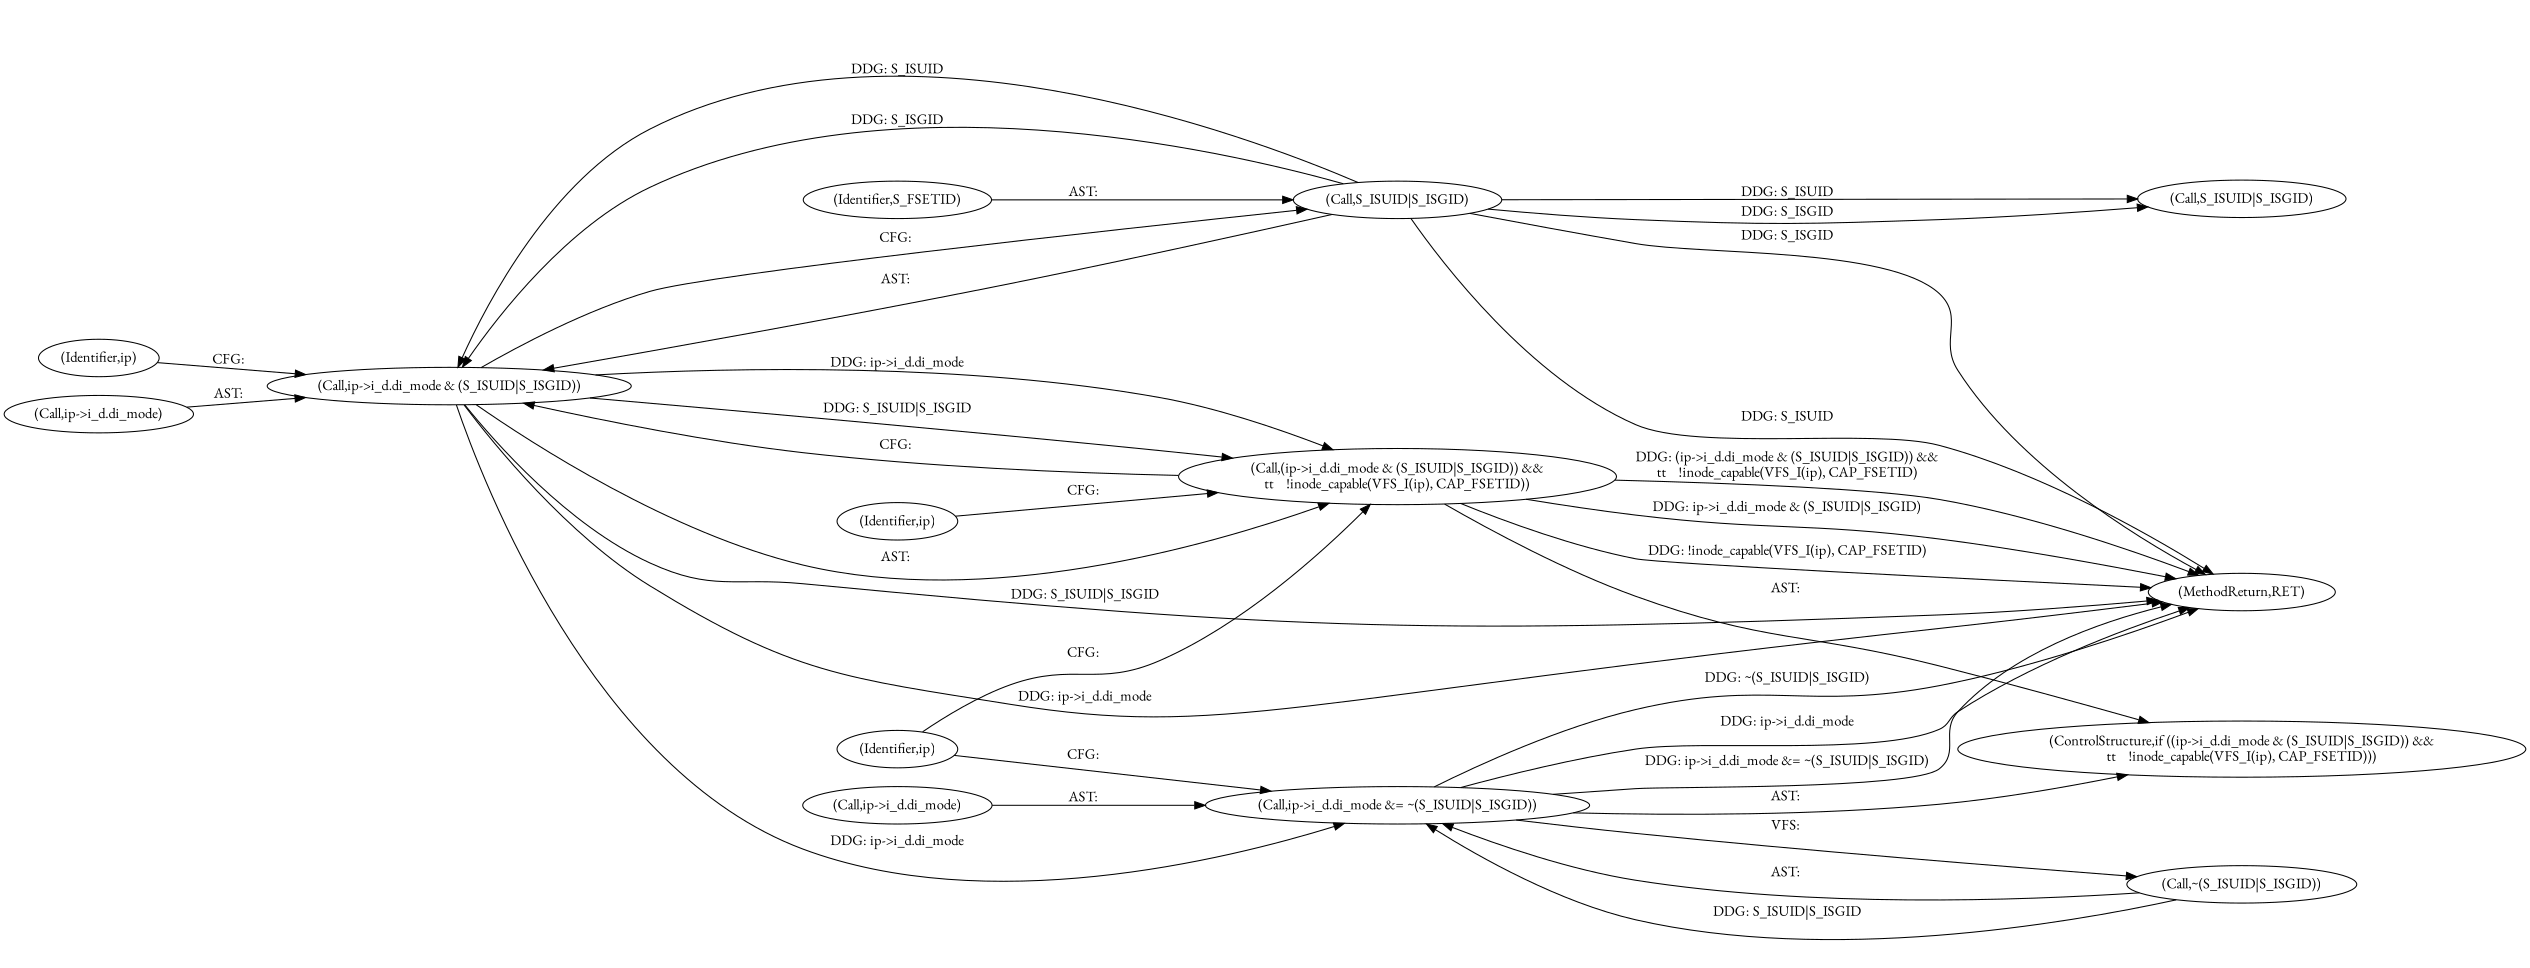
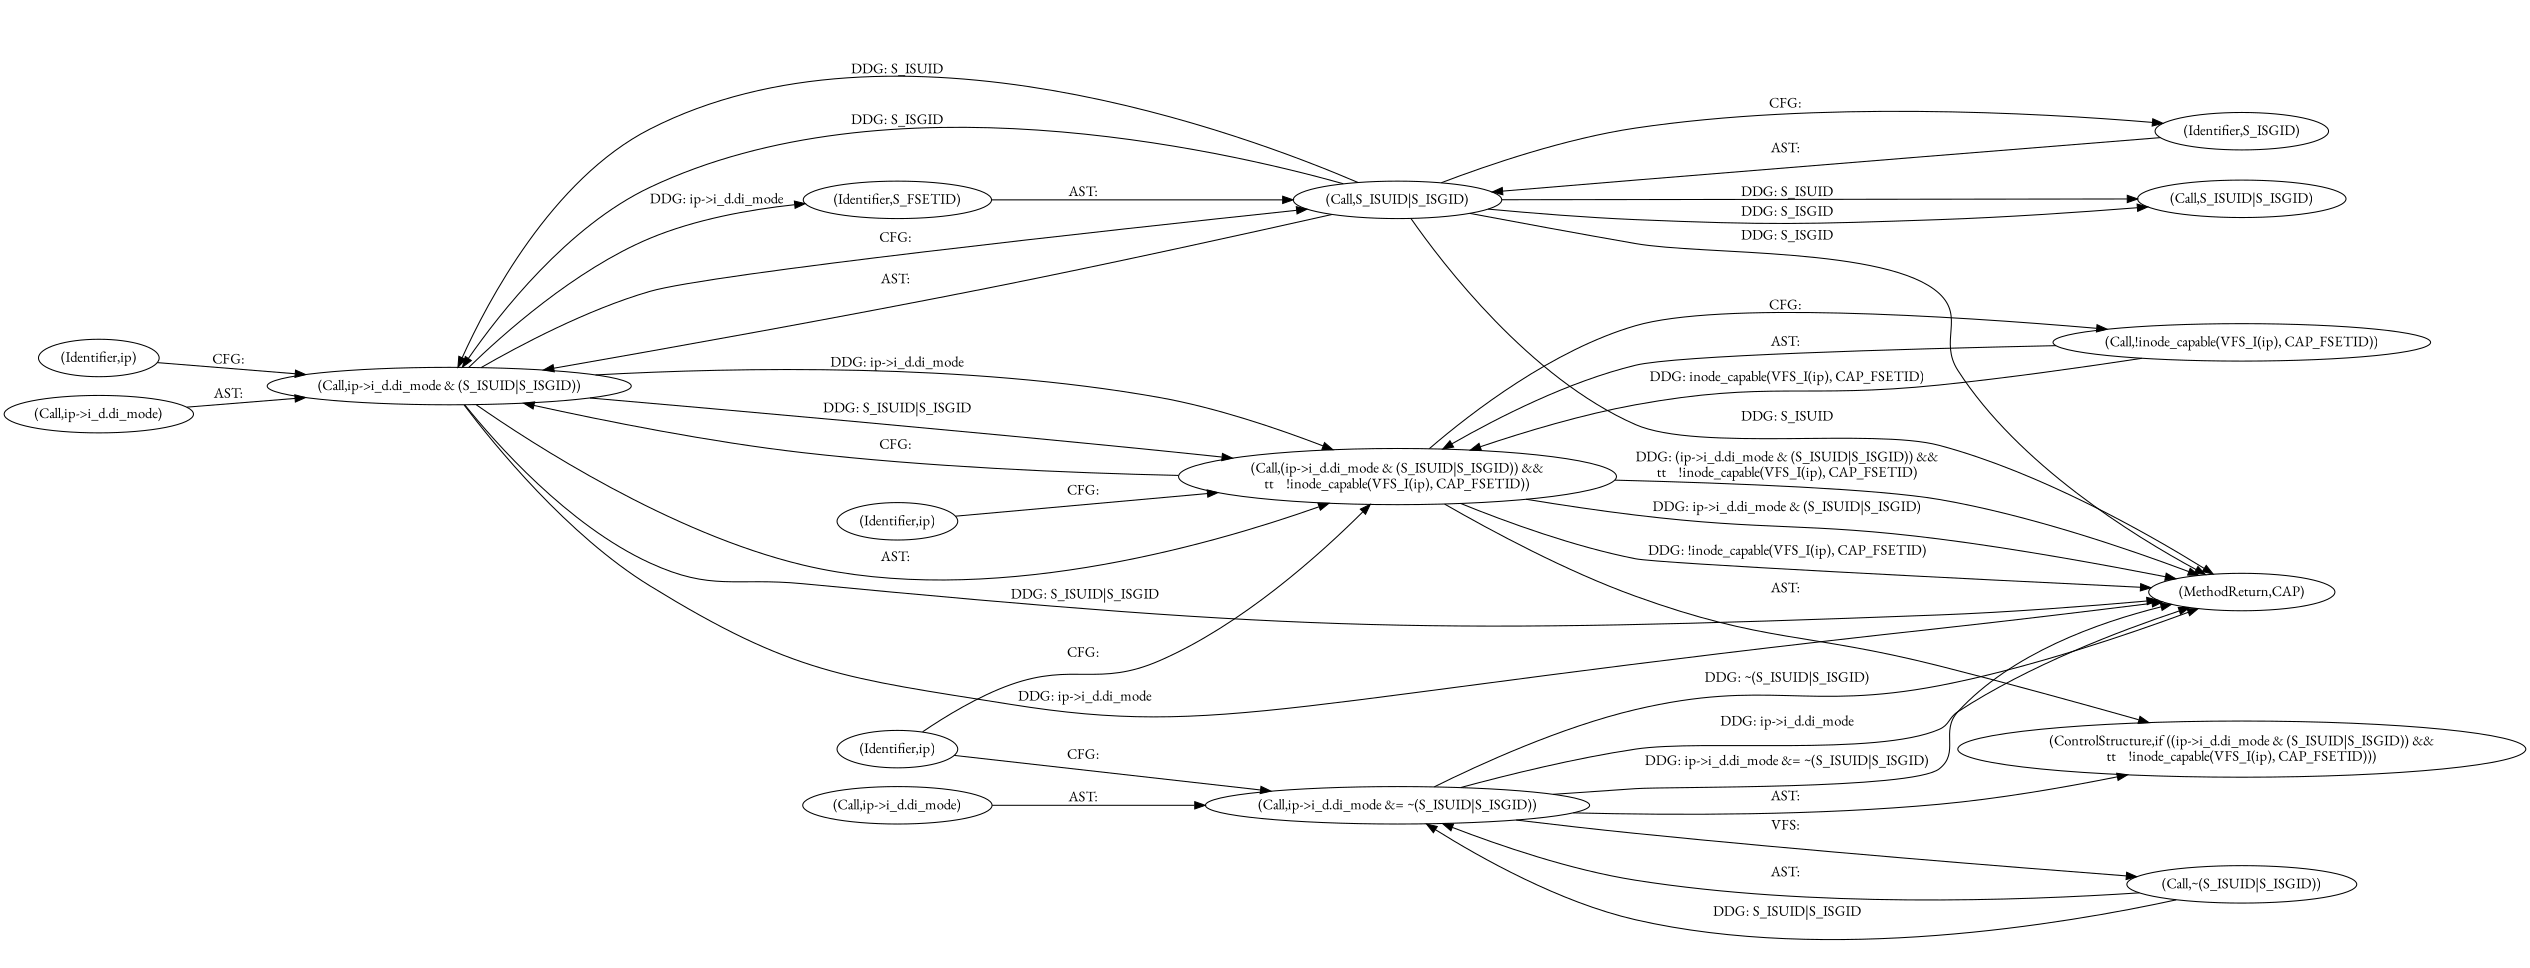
none -> (2242, 131)
none -> (2242, 342)
(2242, 592) -> (2242, 592)
(786, 840) -> (617, 255)
